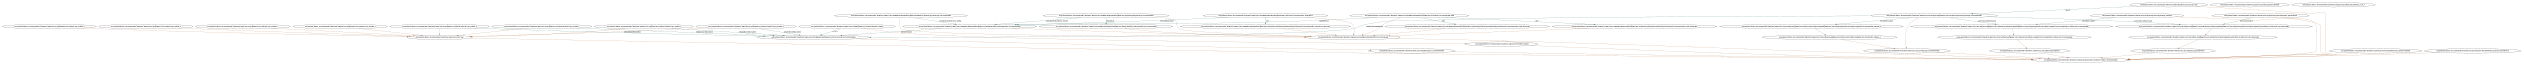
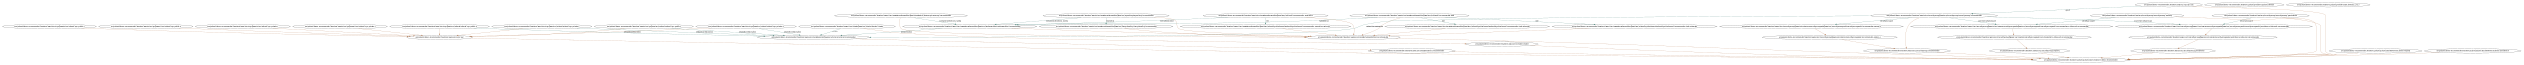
(2169, 5) -> (2169, 5)
